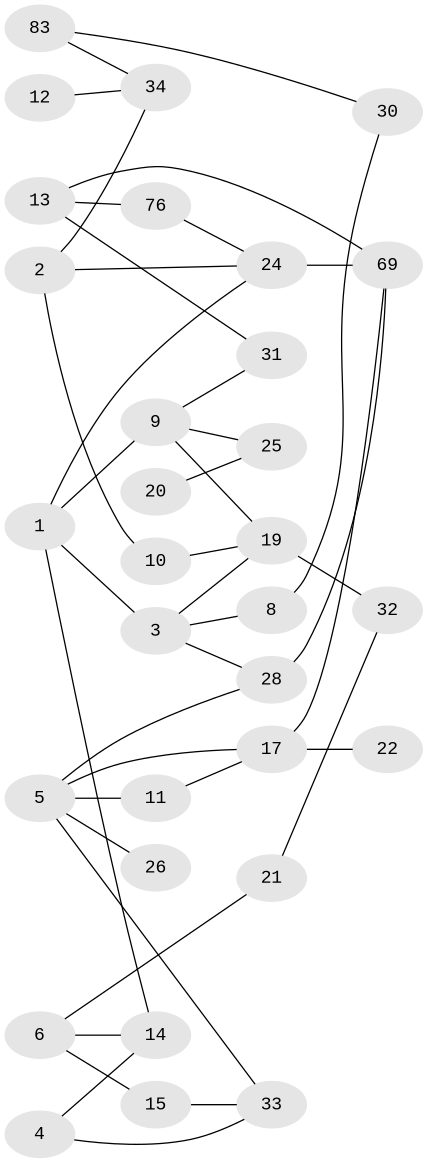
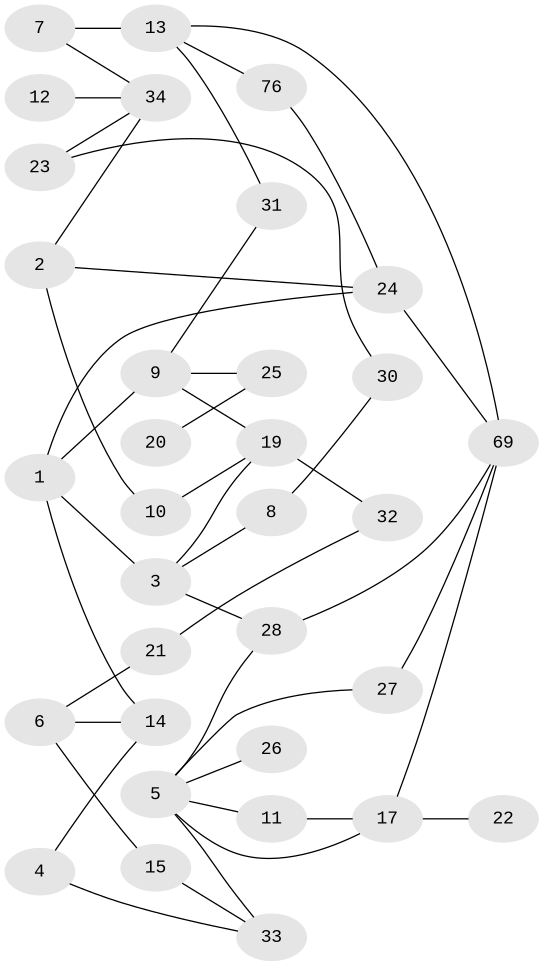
none -> (40, 28)
(40, 28) -> (40, 167)
none -> (388, 690)
